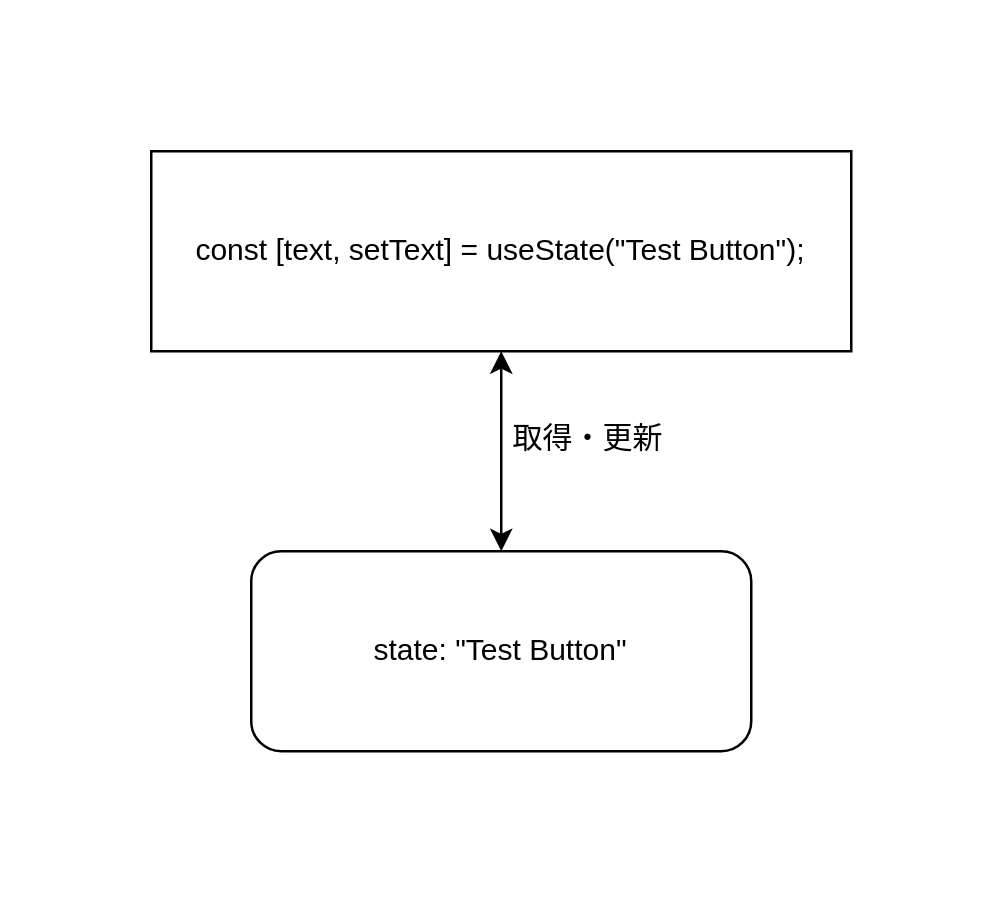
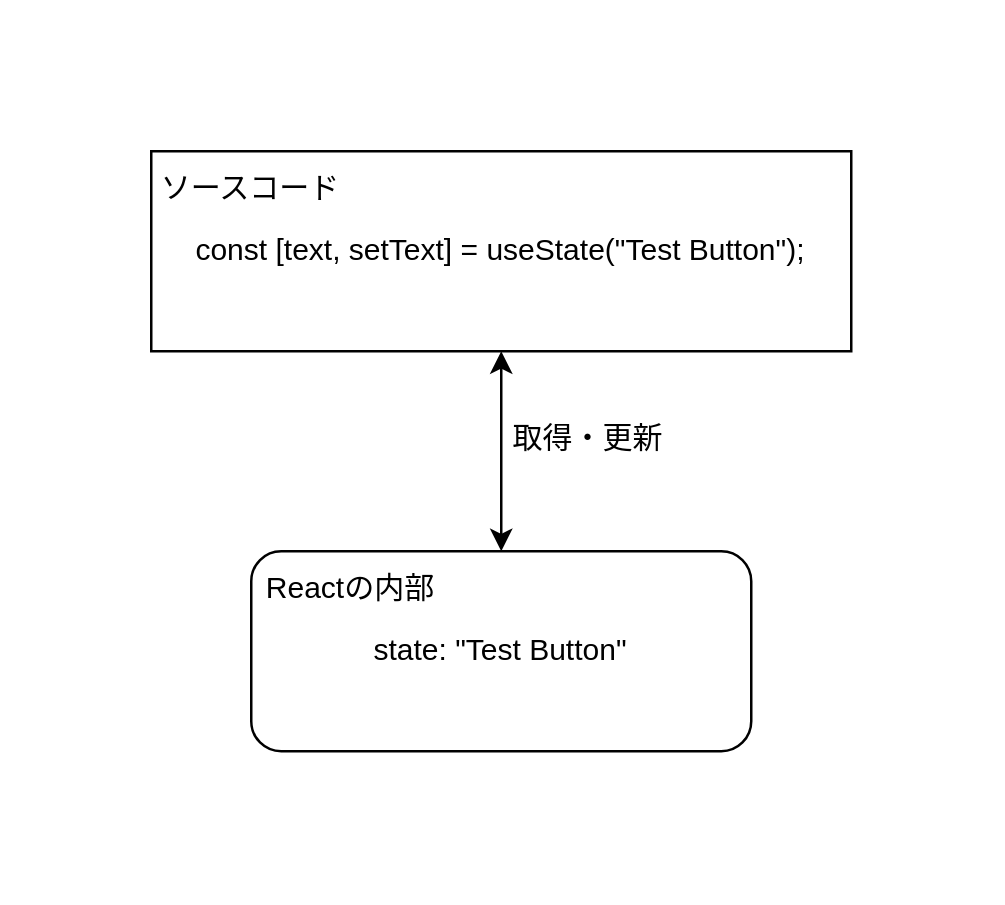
none -> (251, 189)
none -> (351, 589)
